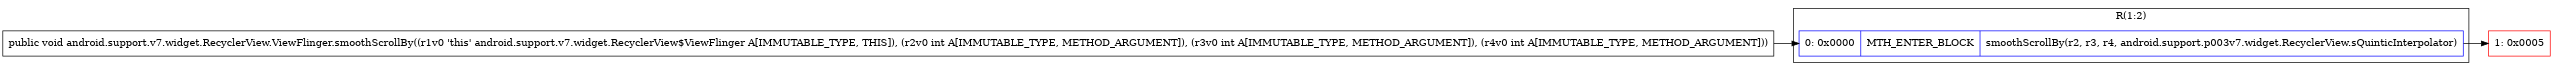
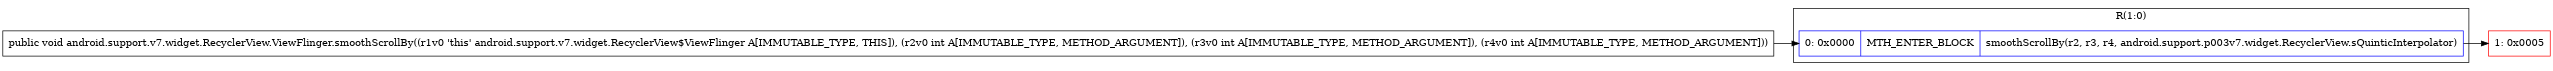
(2131, 16) -> (2131, 16)
